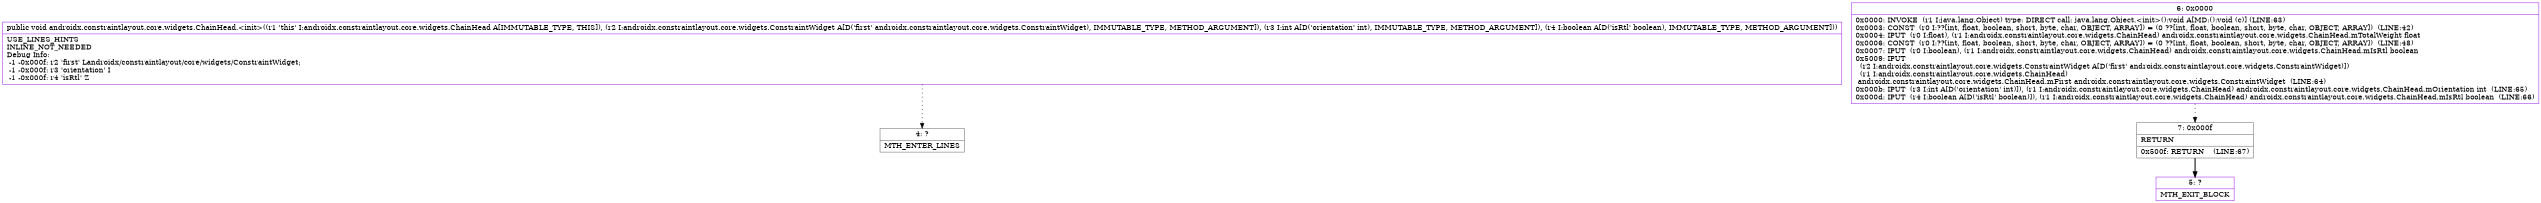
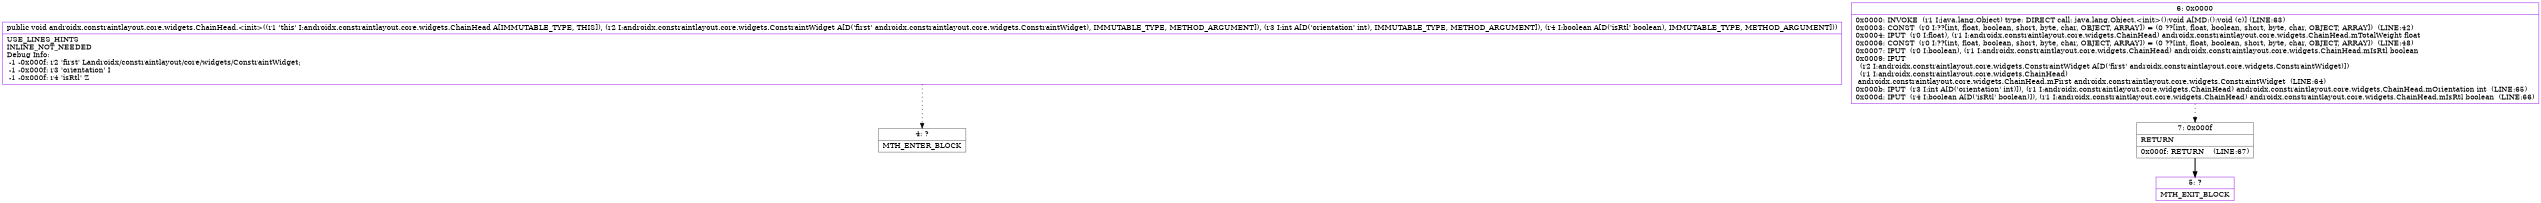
(1883, 59) -> (1883, 59)
(922, 146) -> (922, 146)
(2195, 152) -> (2195, 152)
